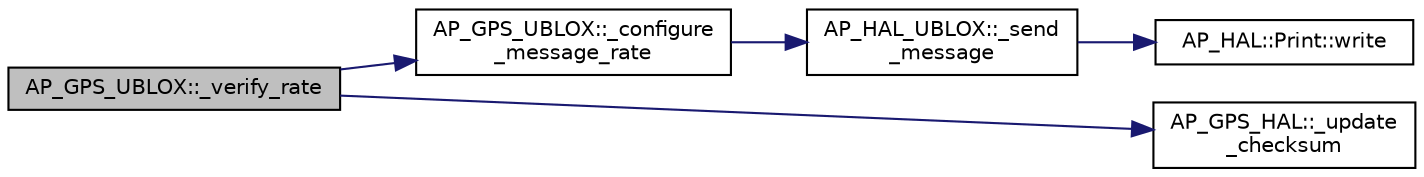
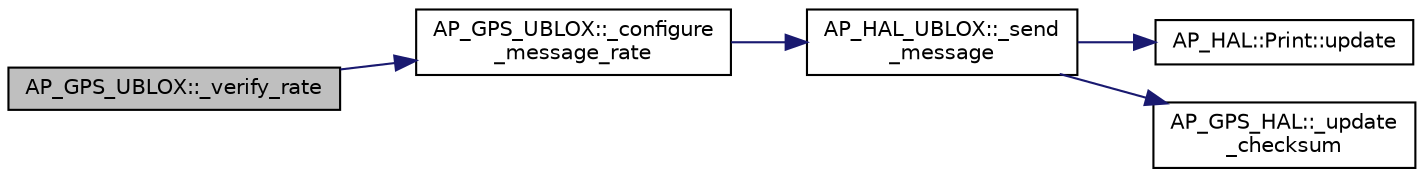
(1284, 42) -> (1284, 42)
(736, 112) -> (1103, 86)
